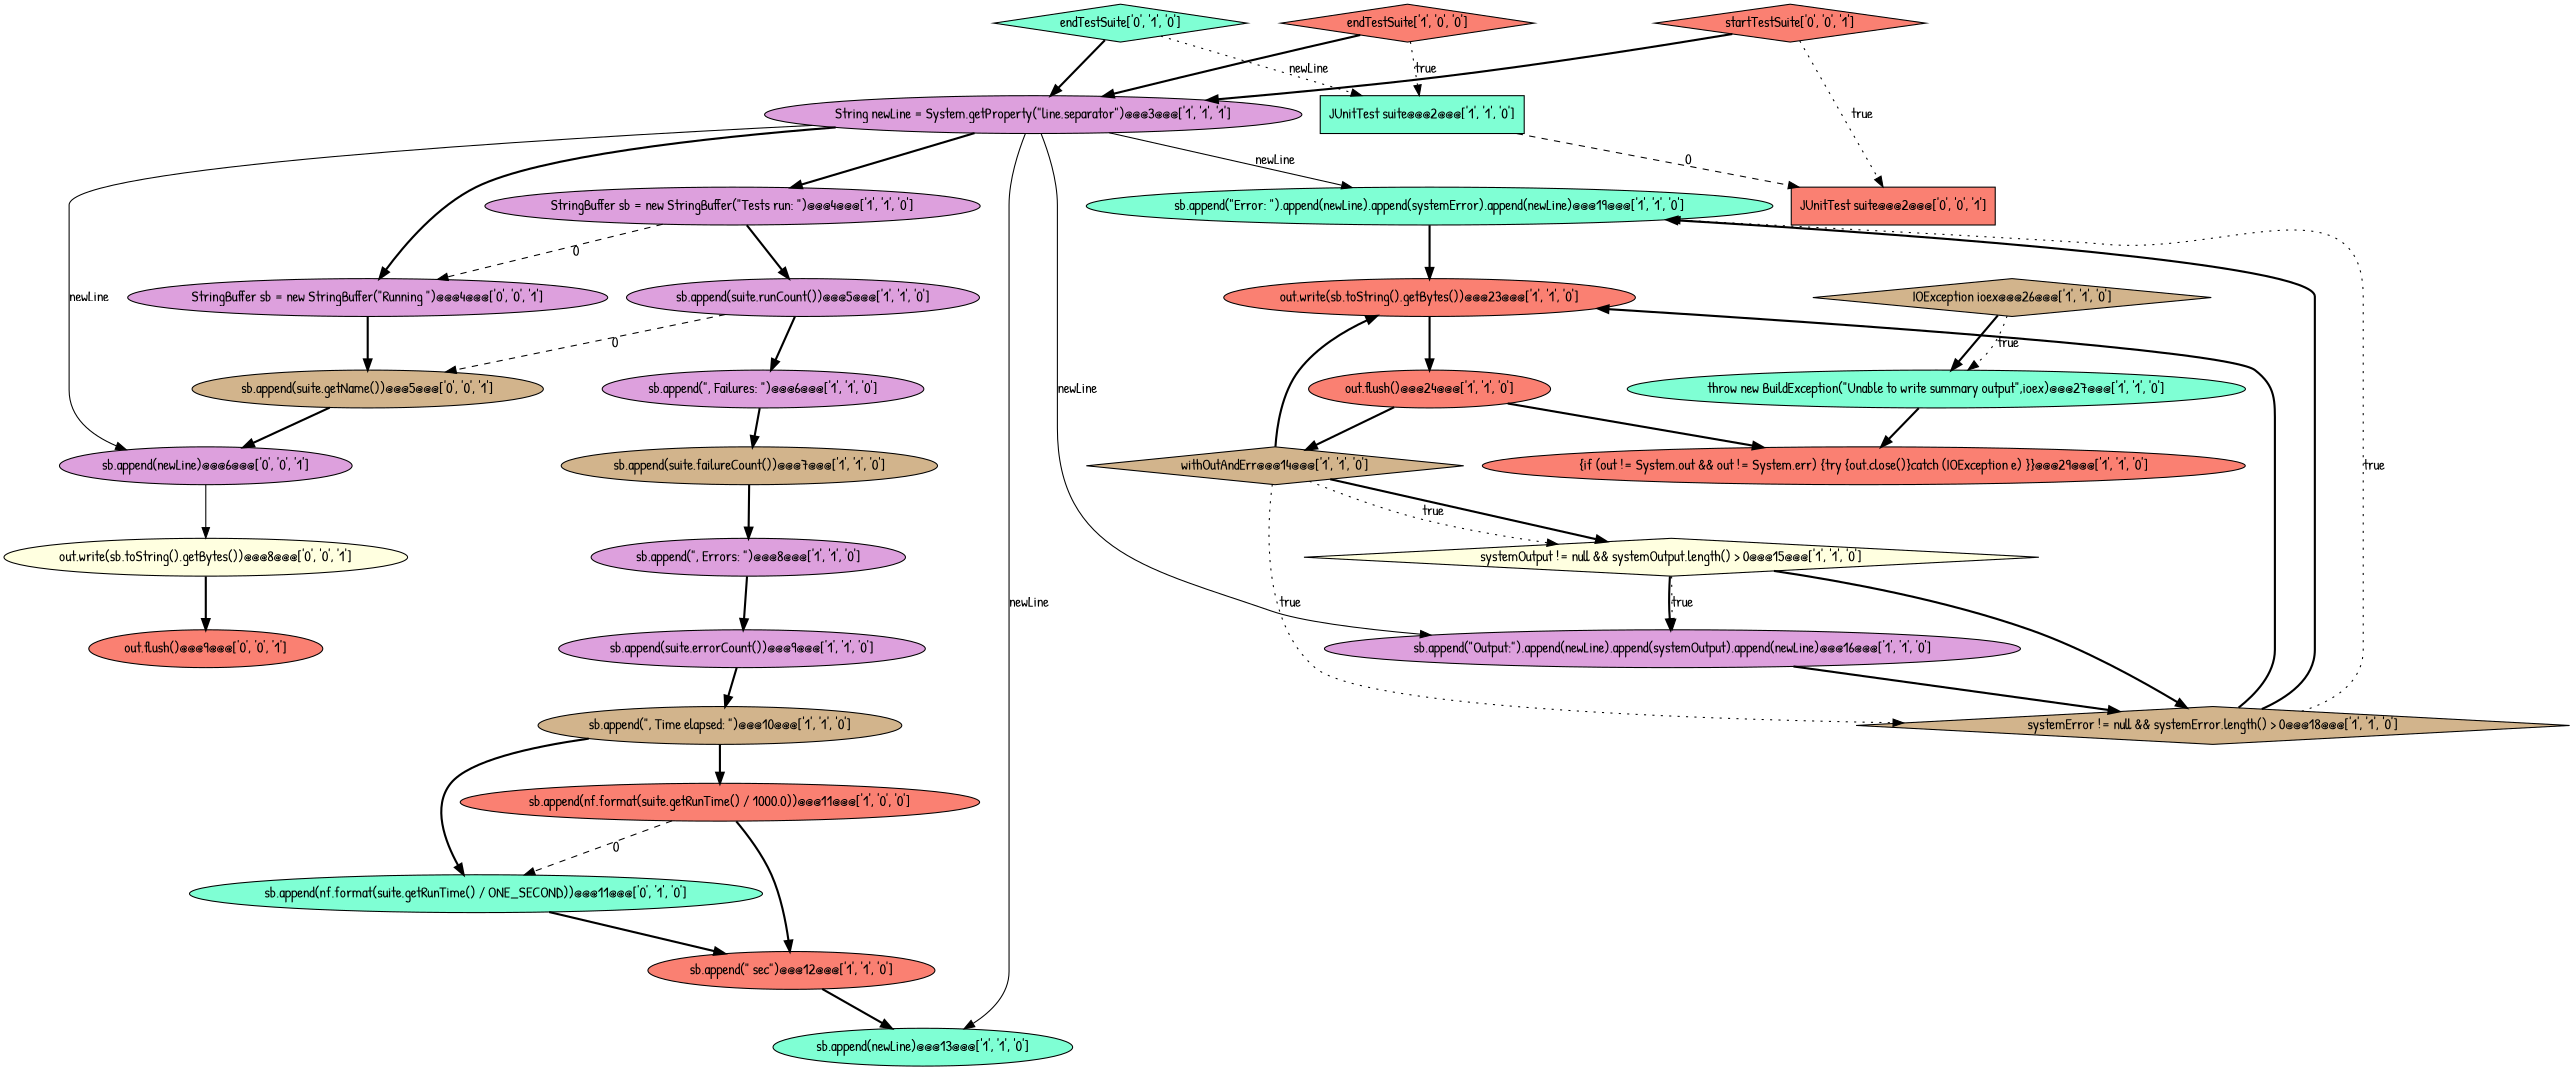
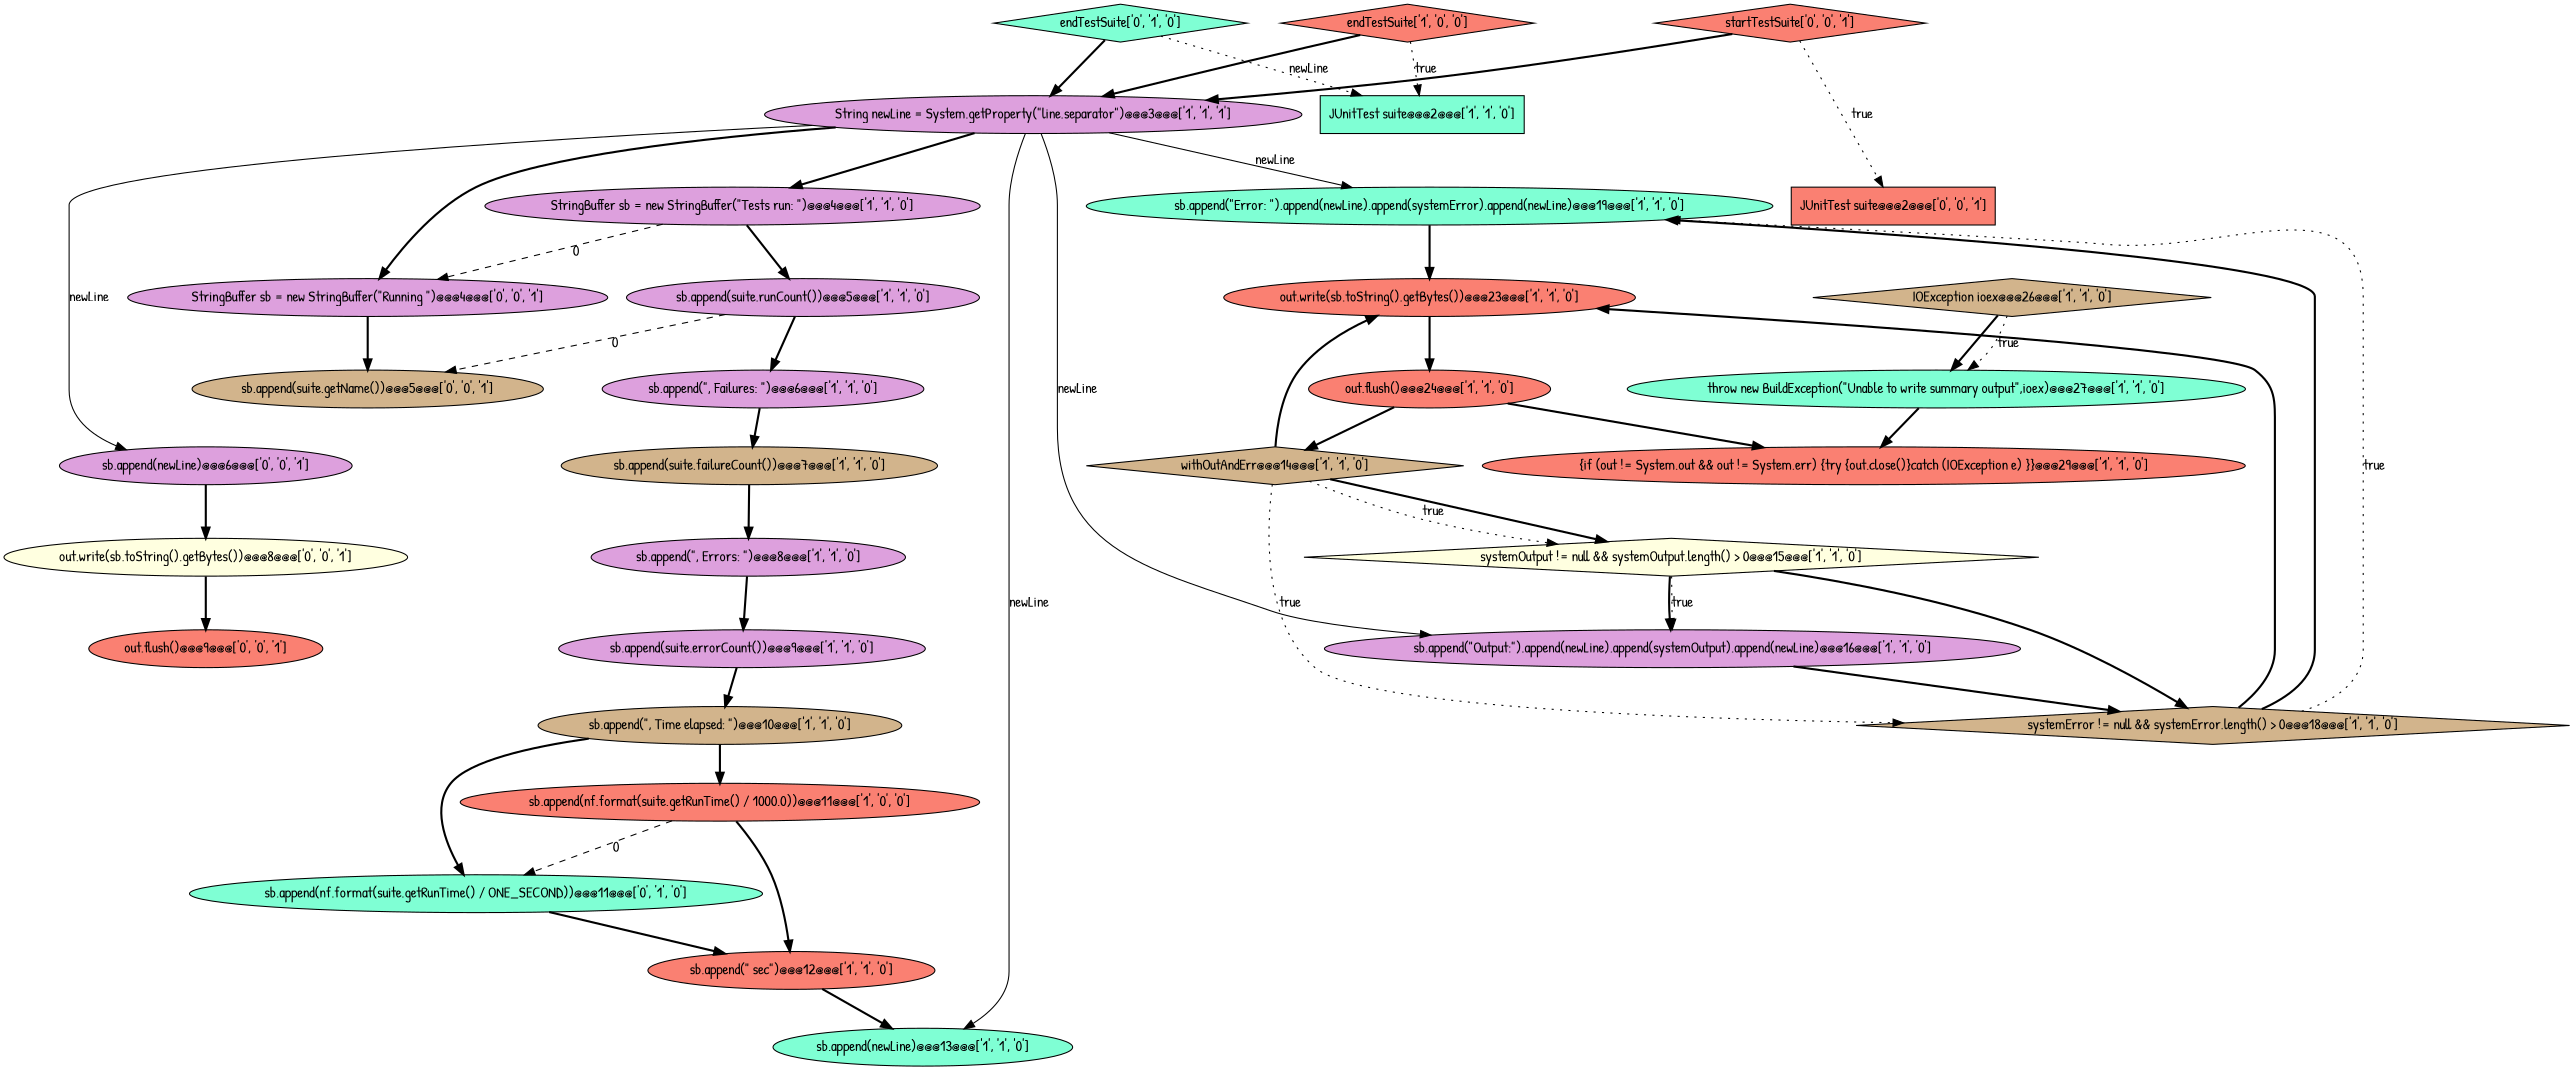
(1652, 159) -> none
(291, 425) -> none
(206, 506) -> (206, 506)
